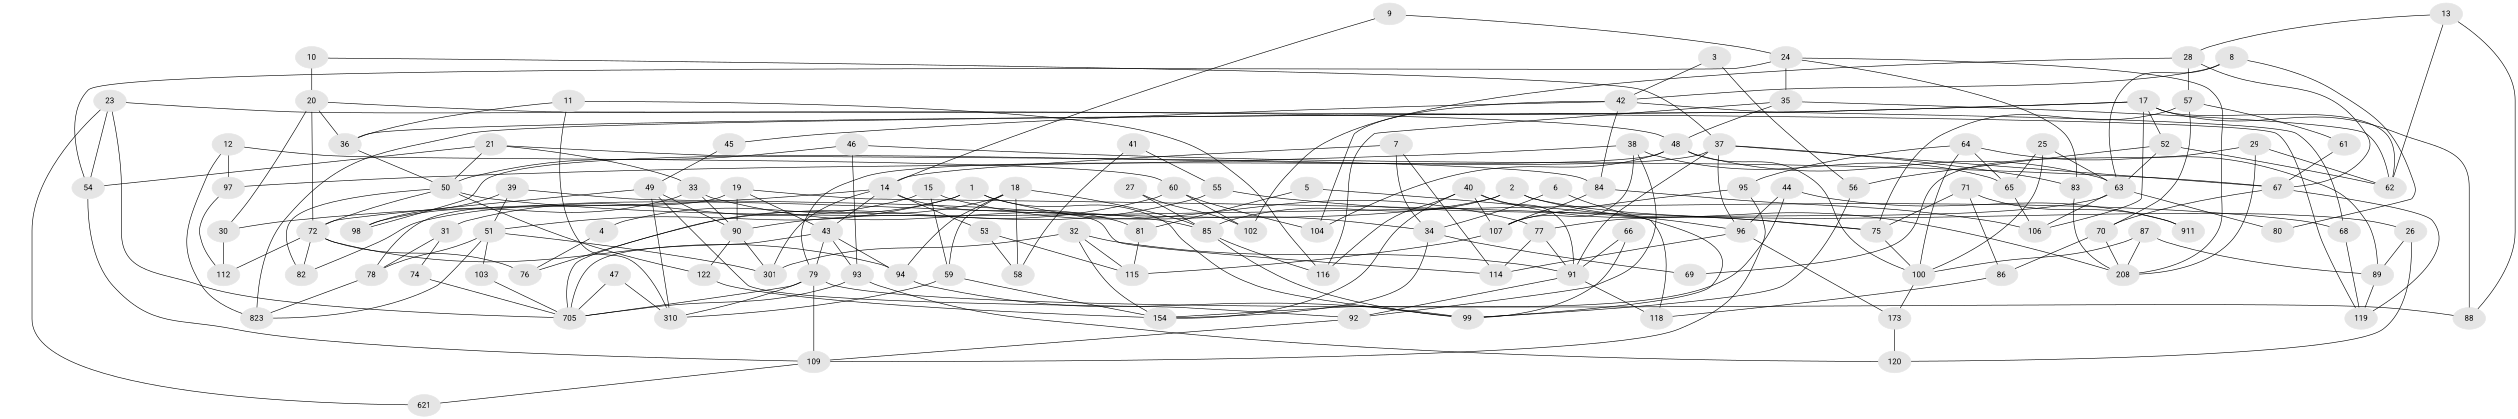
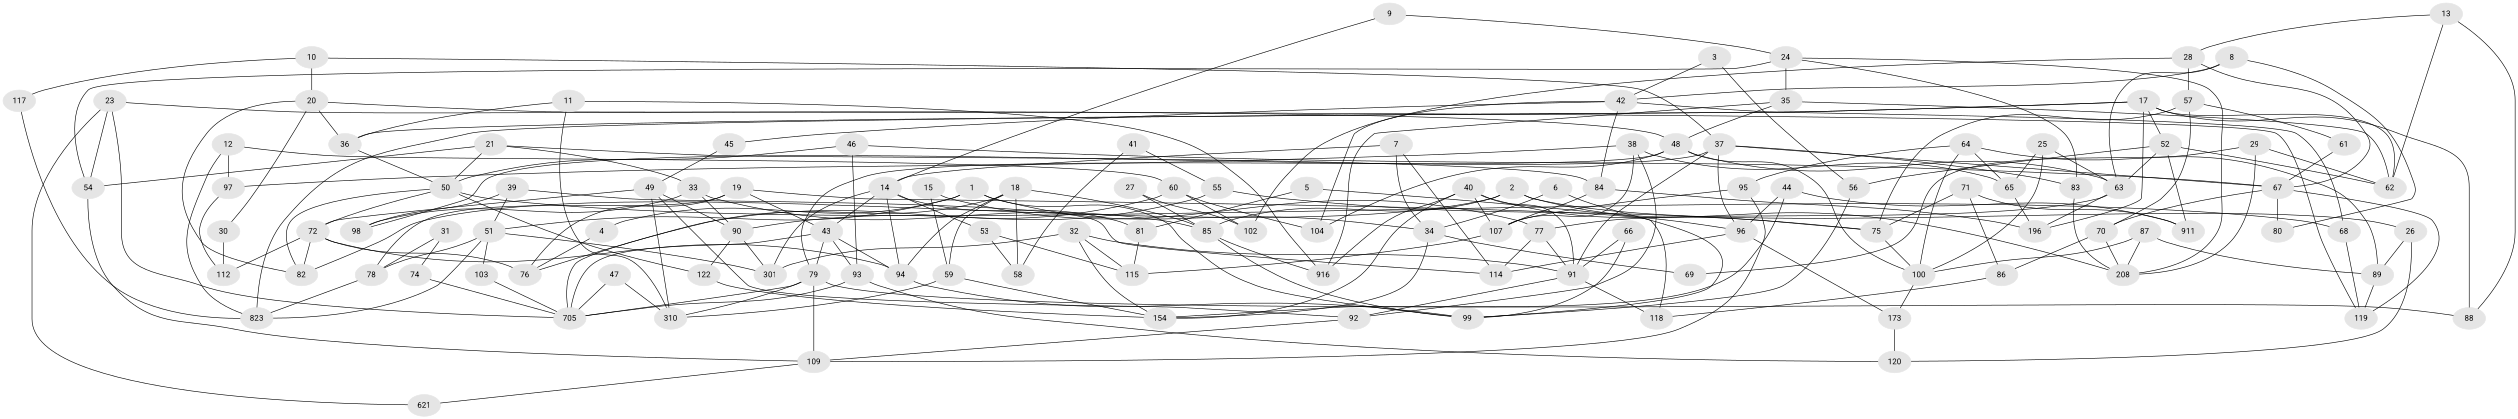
none -> (19, 101)
(312, 169) -> (183, 184)
none -> (2177, 188)
(554, 206) -> (893, 231)
(2195, 209) -> (2278, 210)
(687, 210) -> none
(737, 210) -> (619, 208)
(2035, 231) -> (2035, 231)
(1323, 275) -> (1323, 275)
